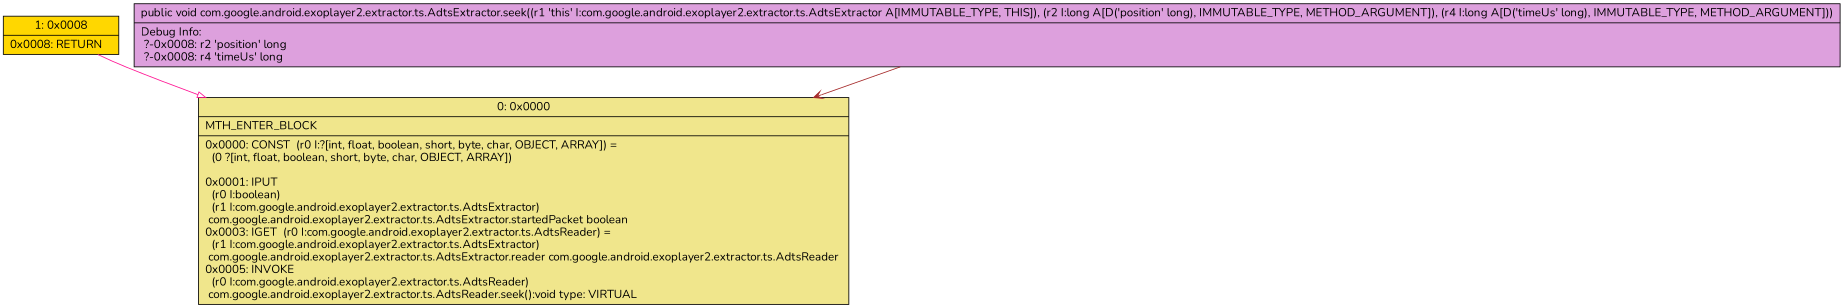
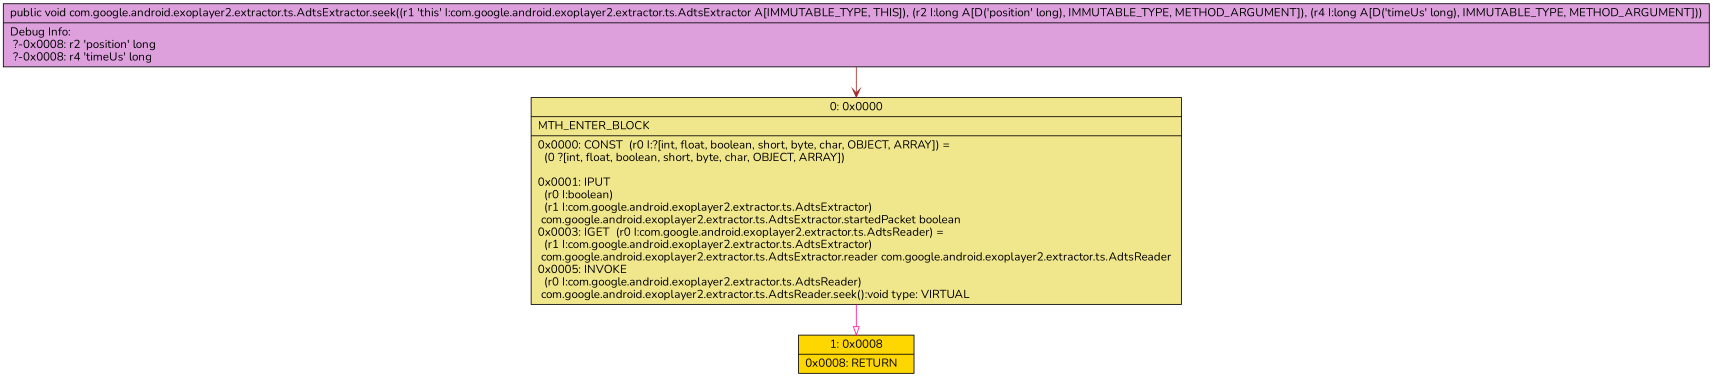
(147, 76) -> (856, 316)
